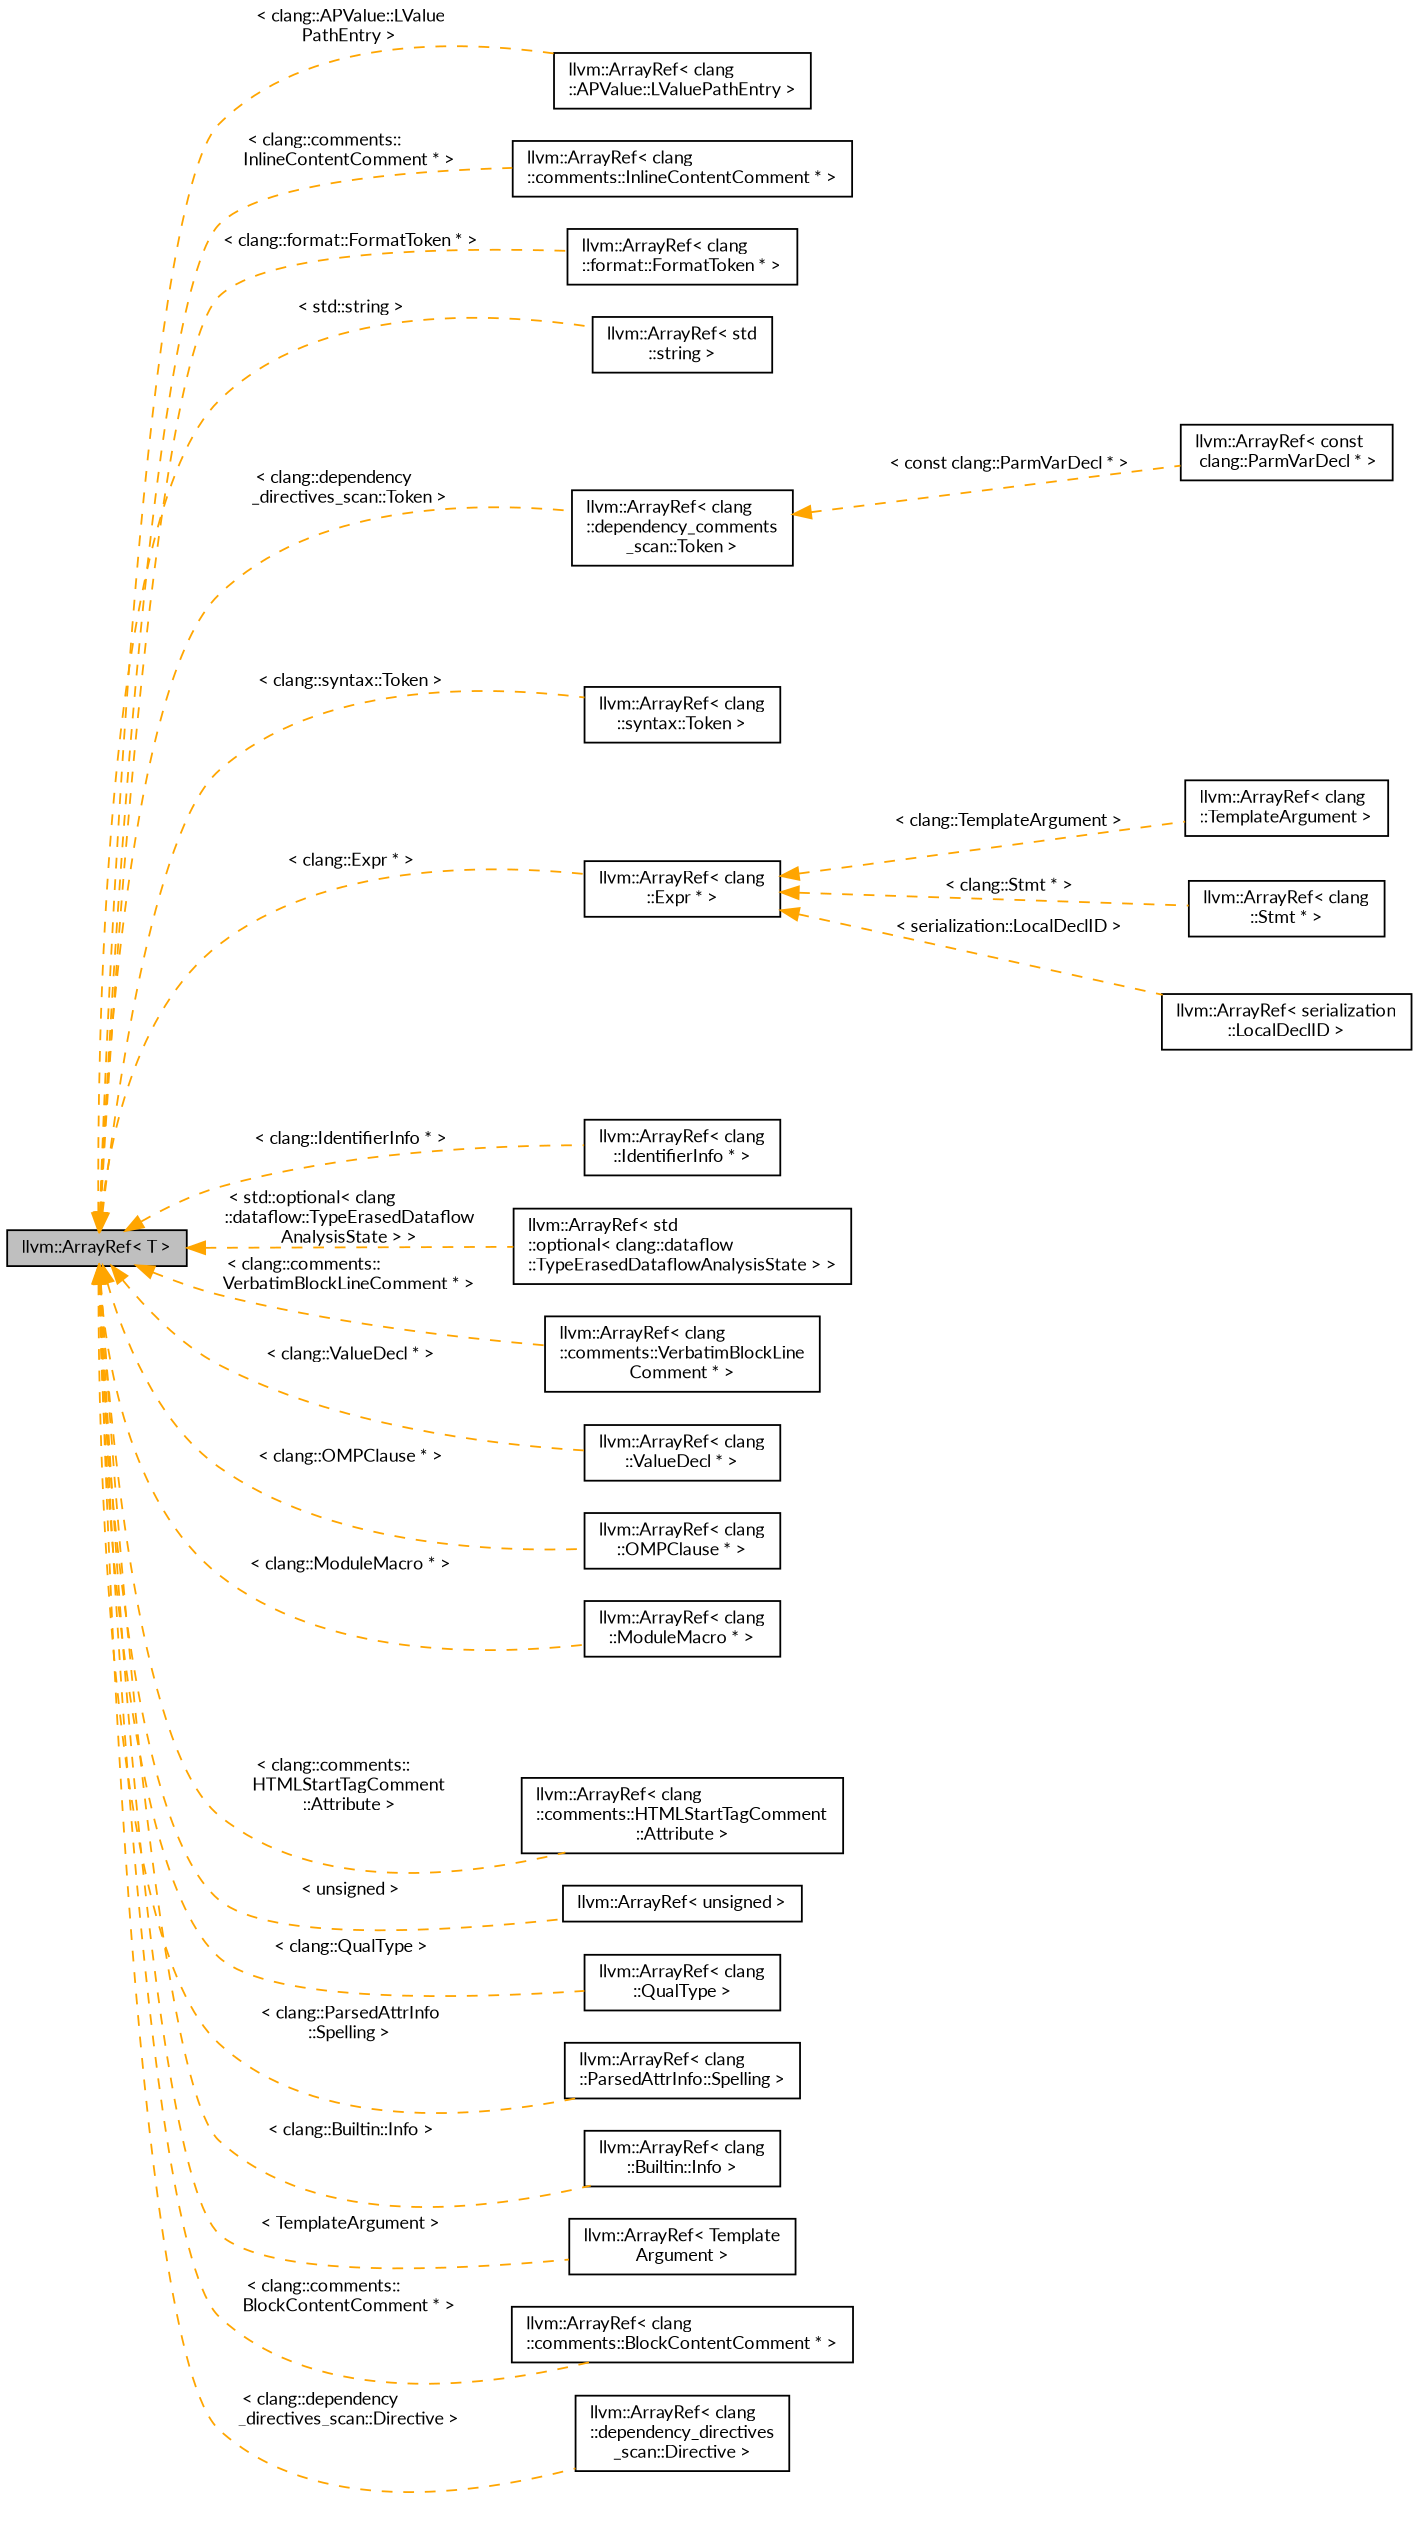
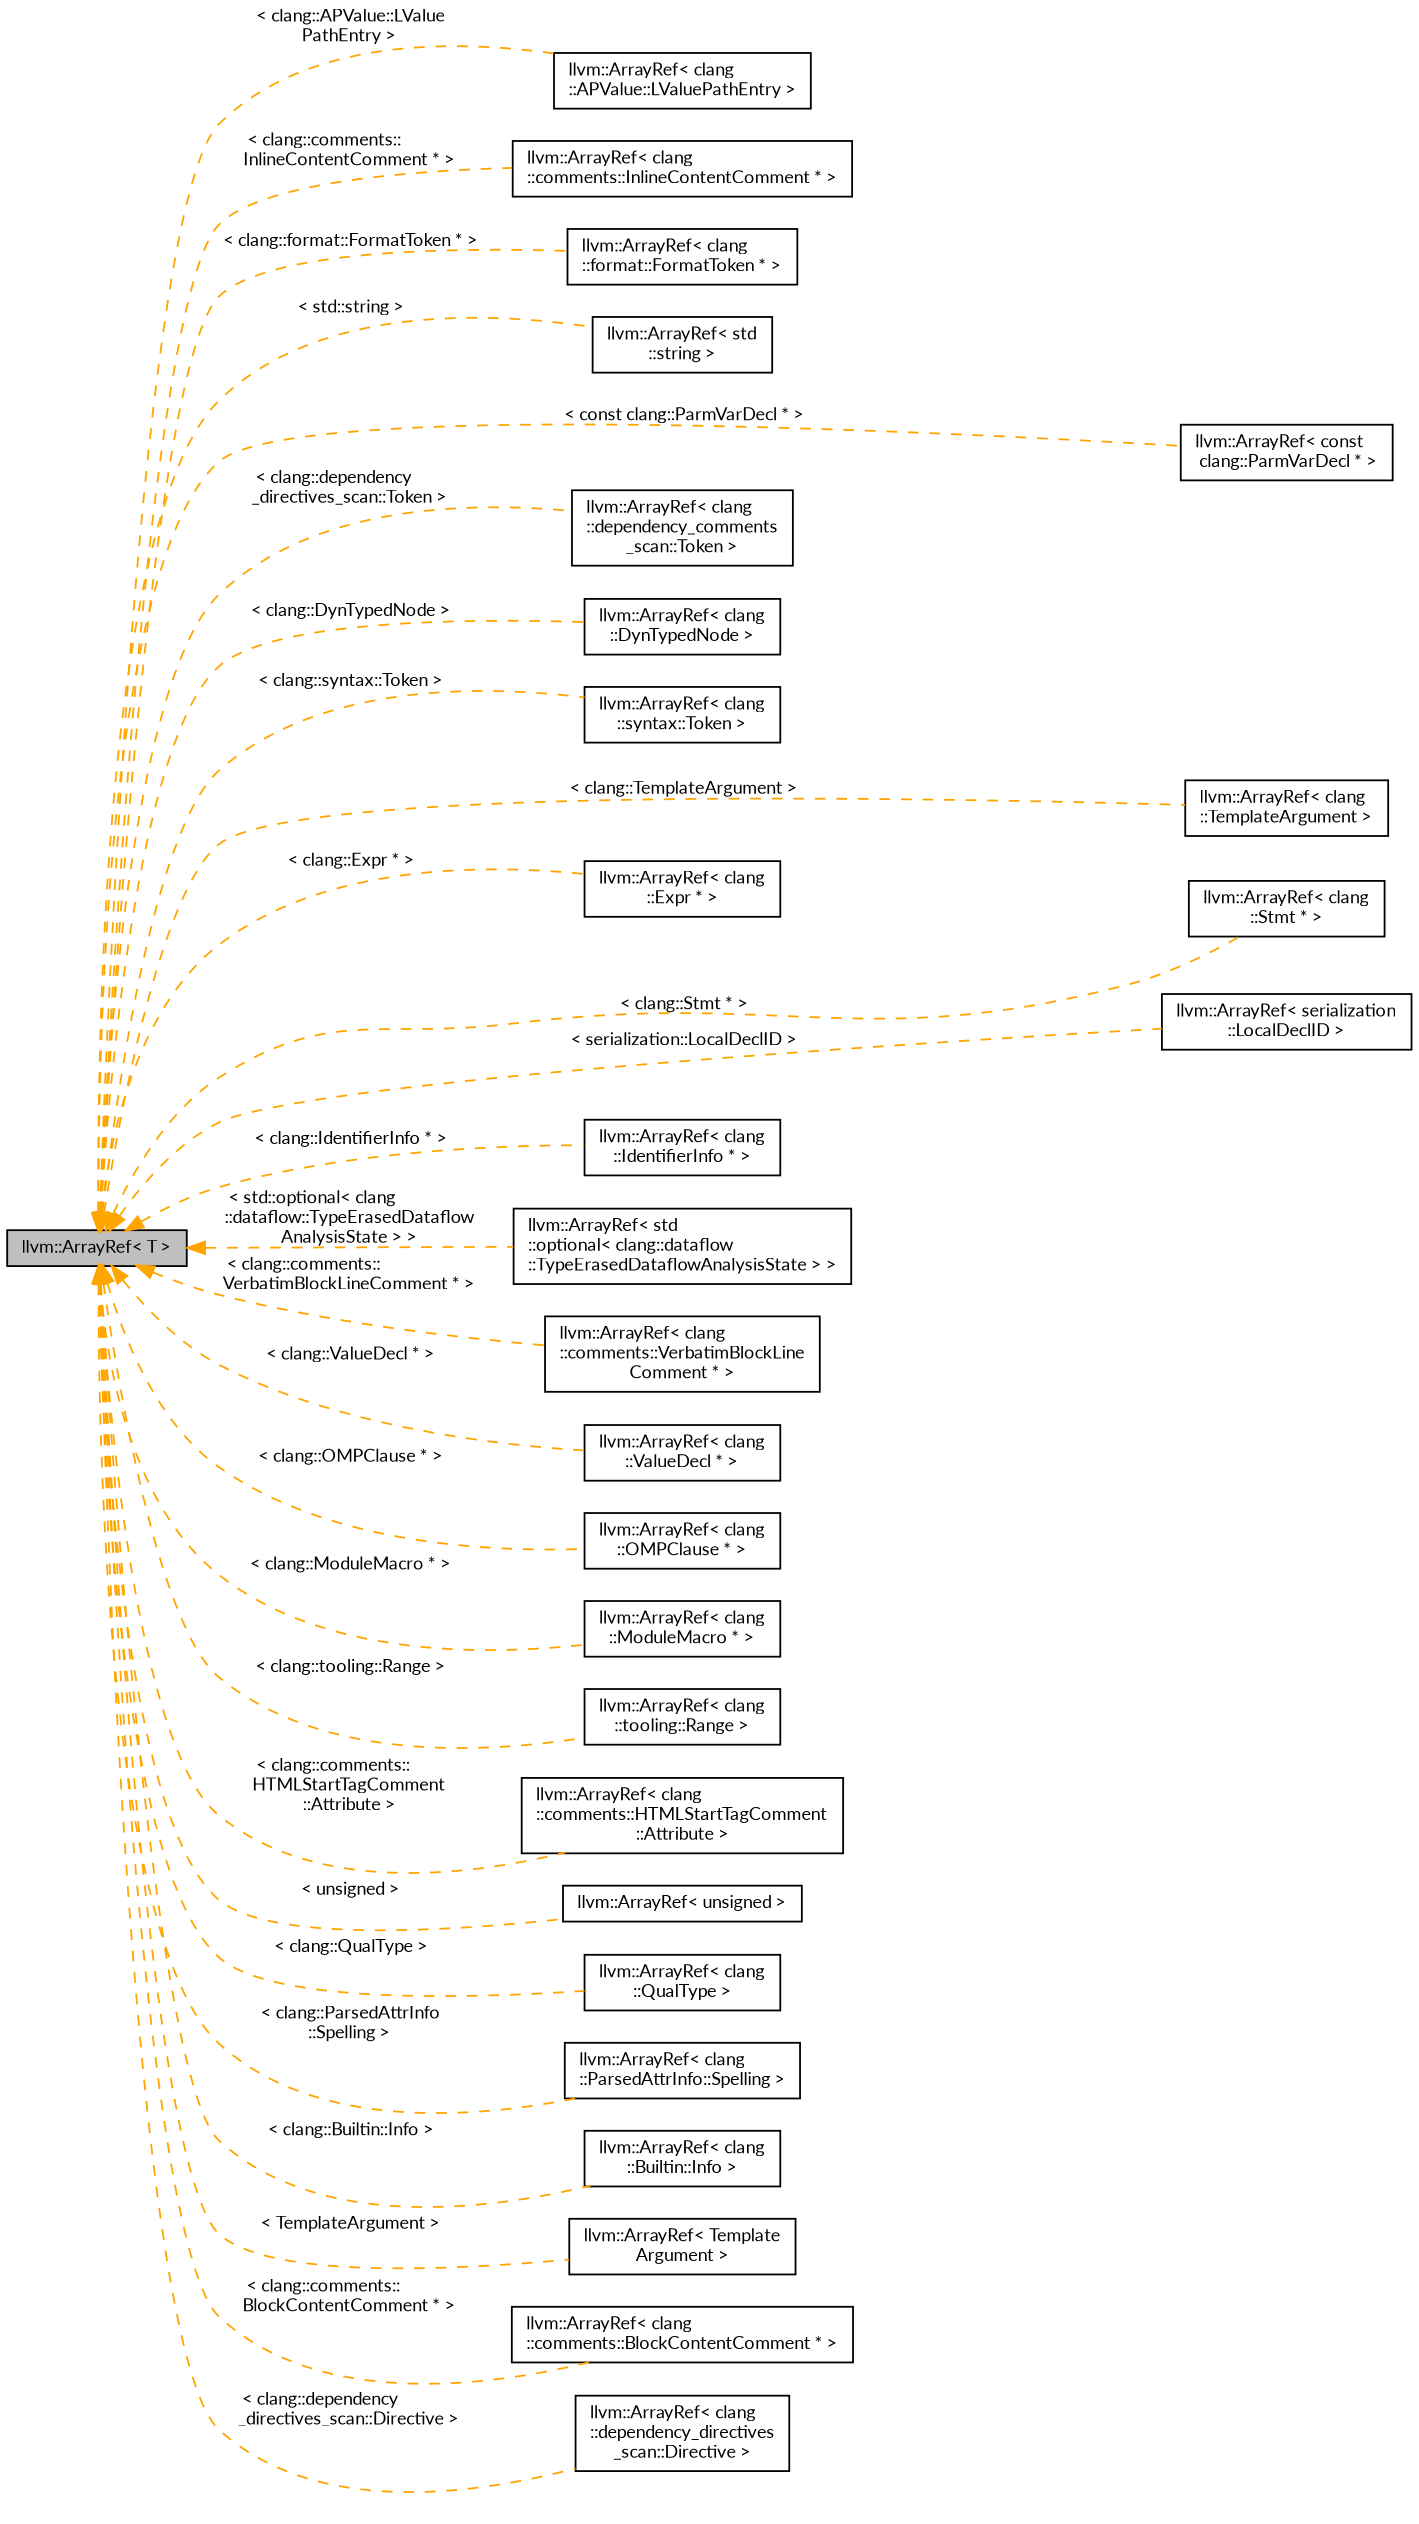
(996, 489) -> (313, 437)
none -> (682, 627)
(992, 848) -> (505, 803)
(994, 899) -> (644, 1014)
(980, 954) -> (620, 1066)
none -> (682, 1717)
